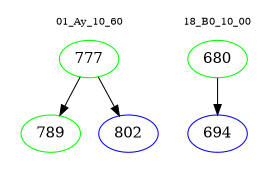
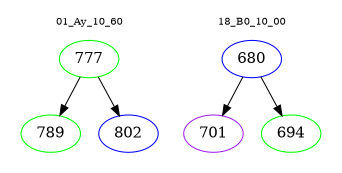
(218, 59) -> (252, 59)
none -> (213, 134)
(218, 134) -> (291, 134)
